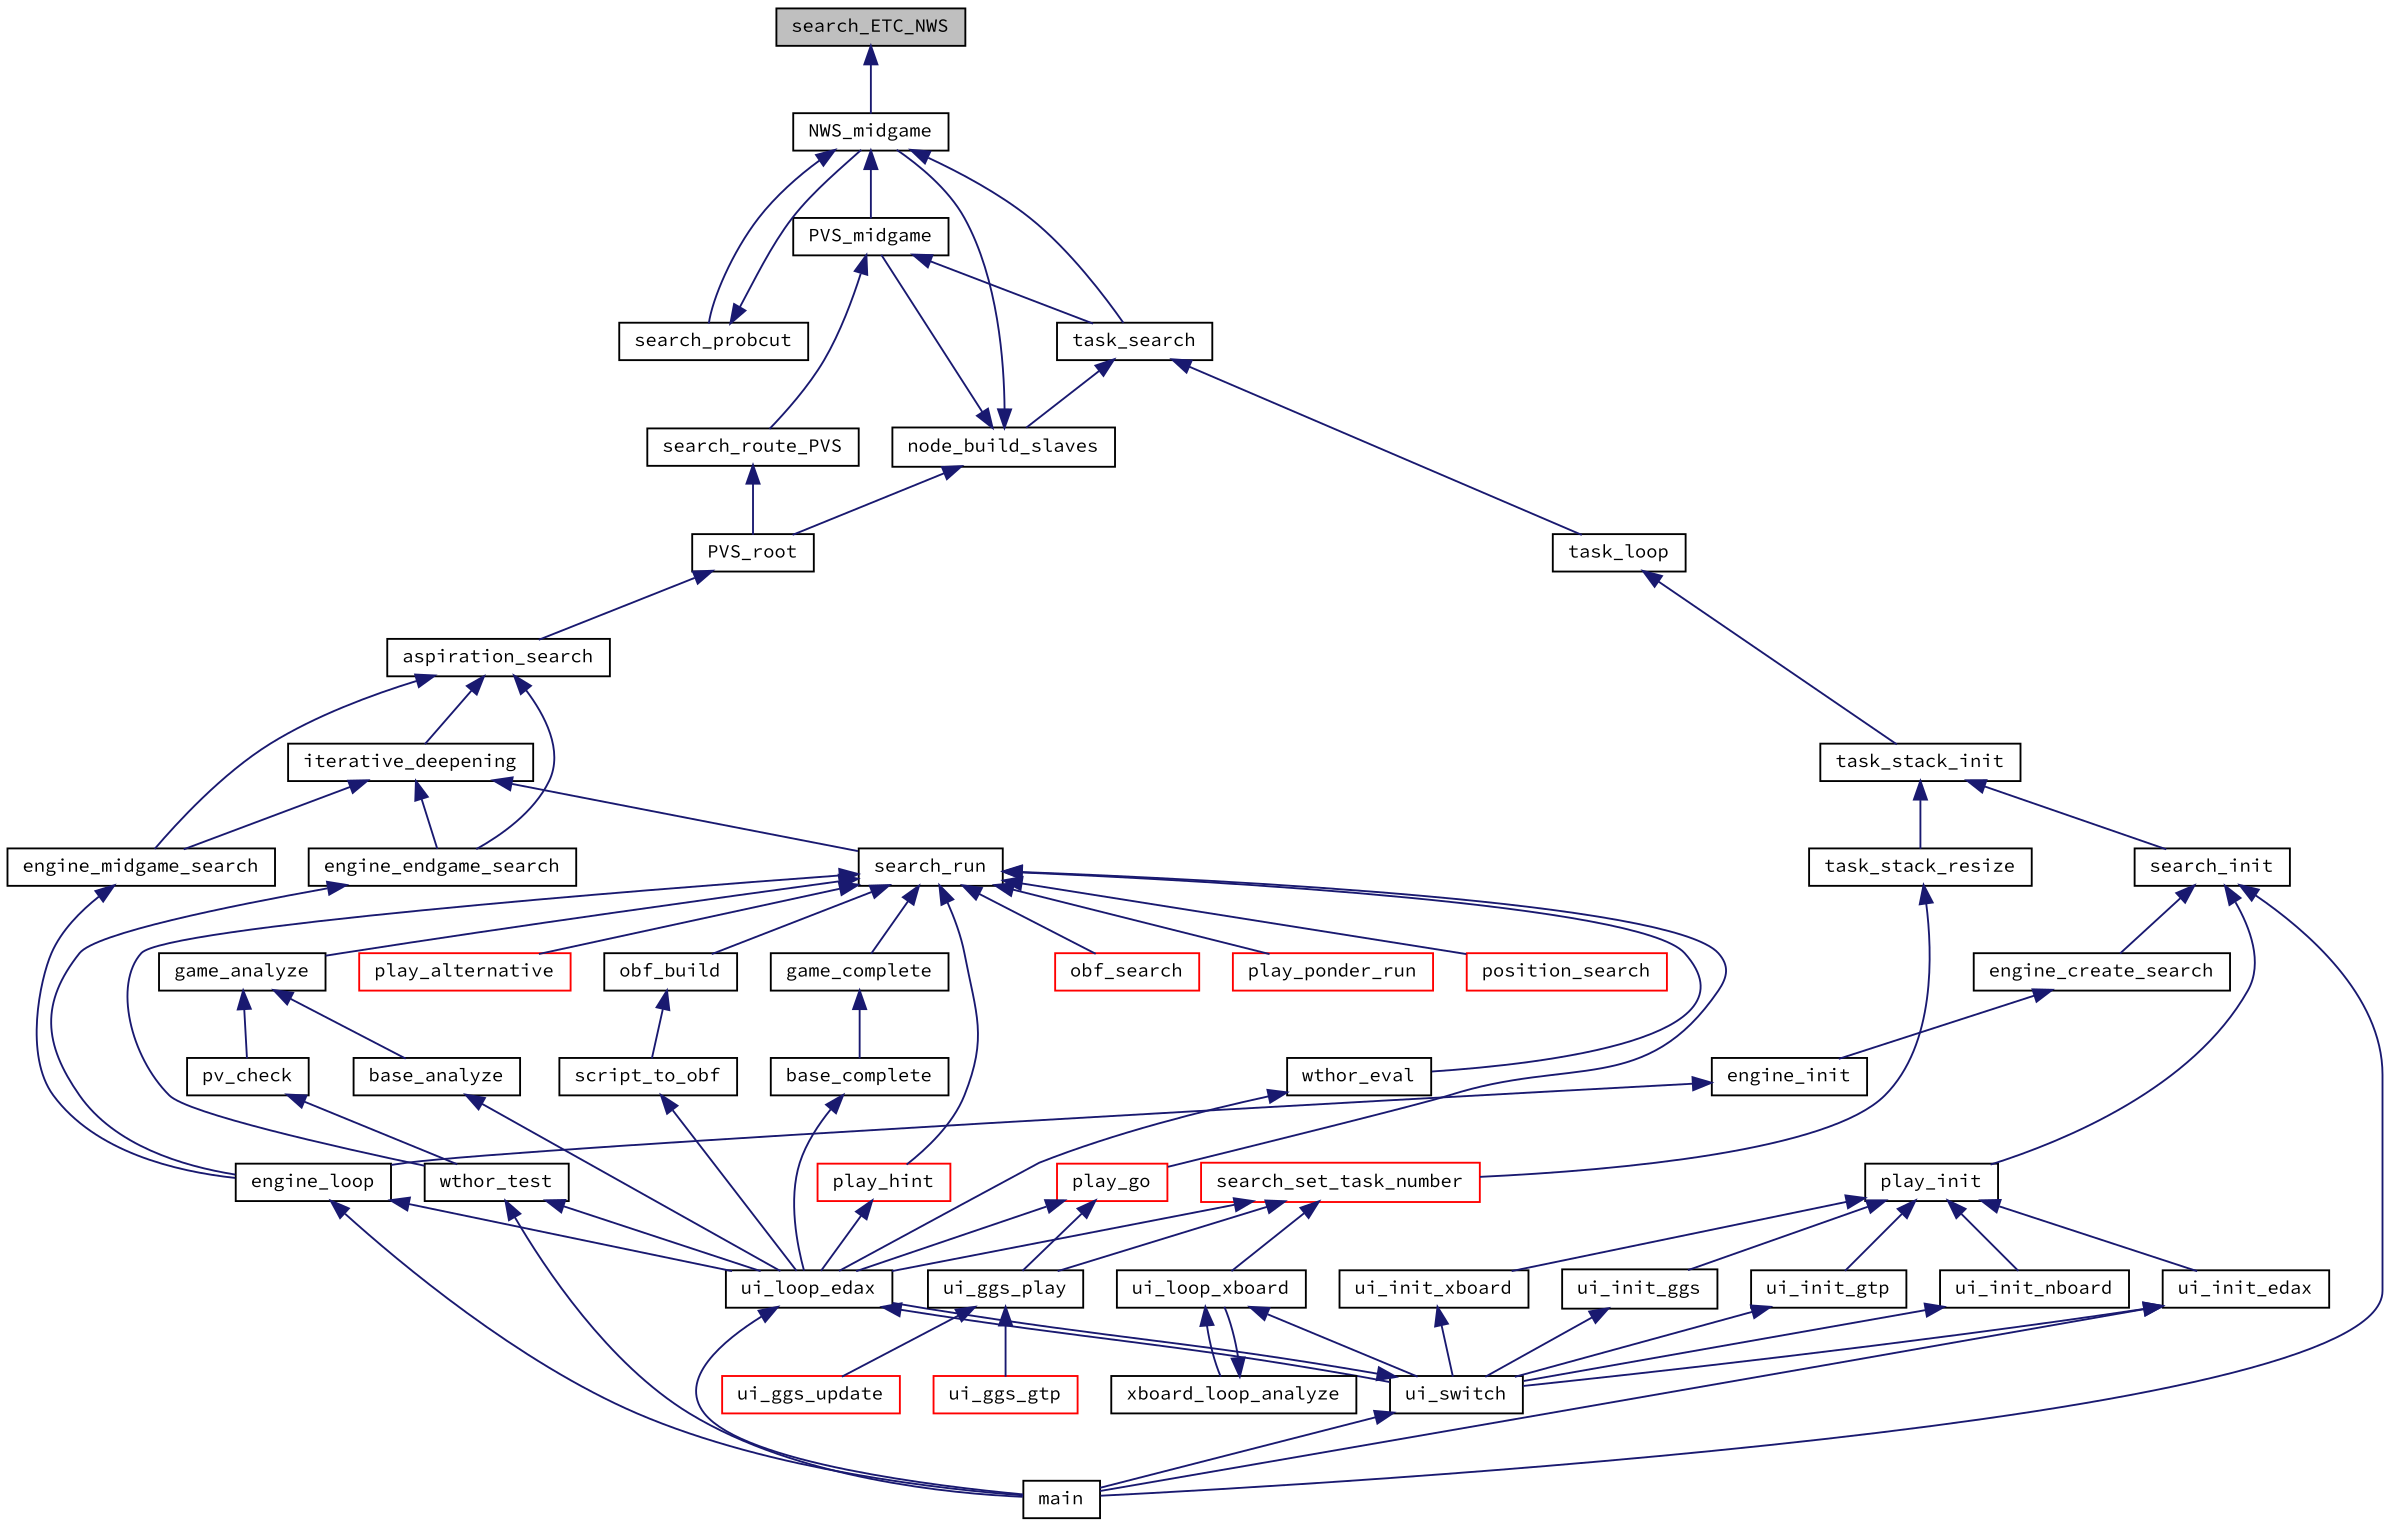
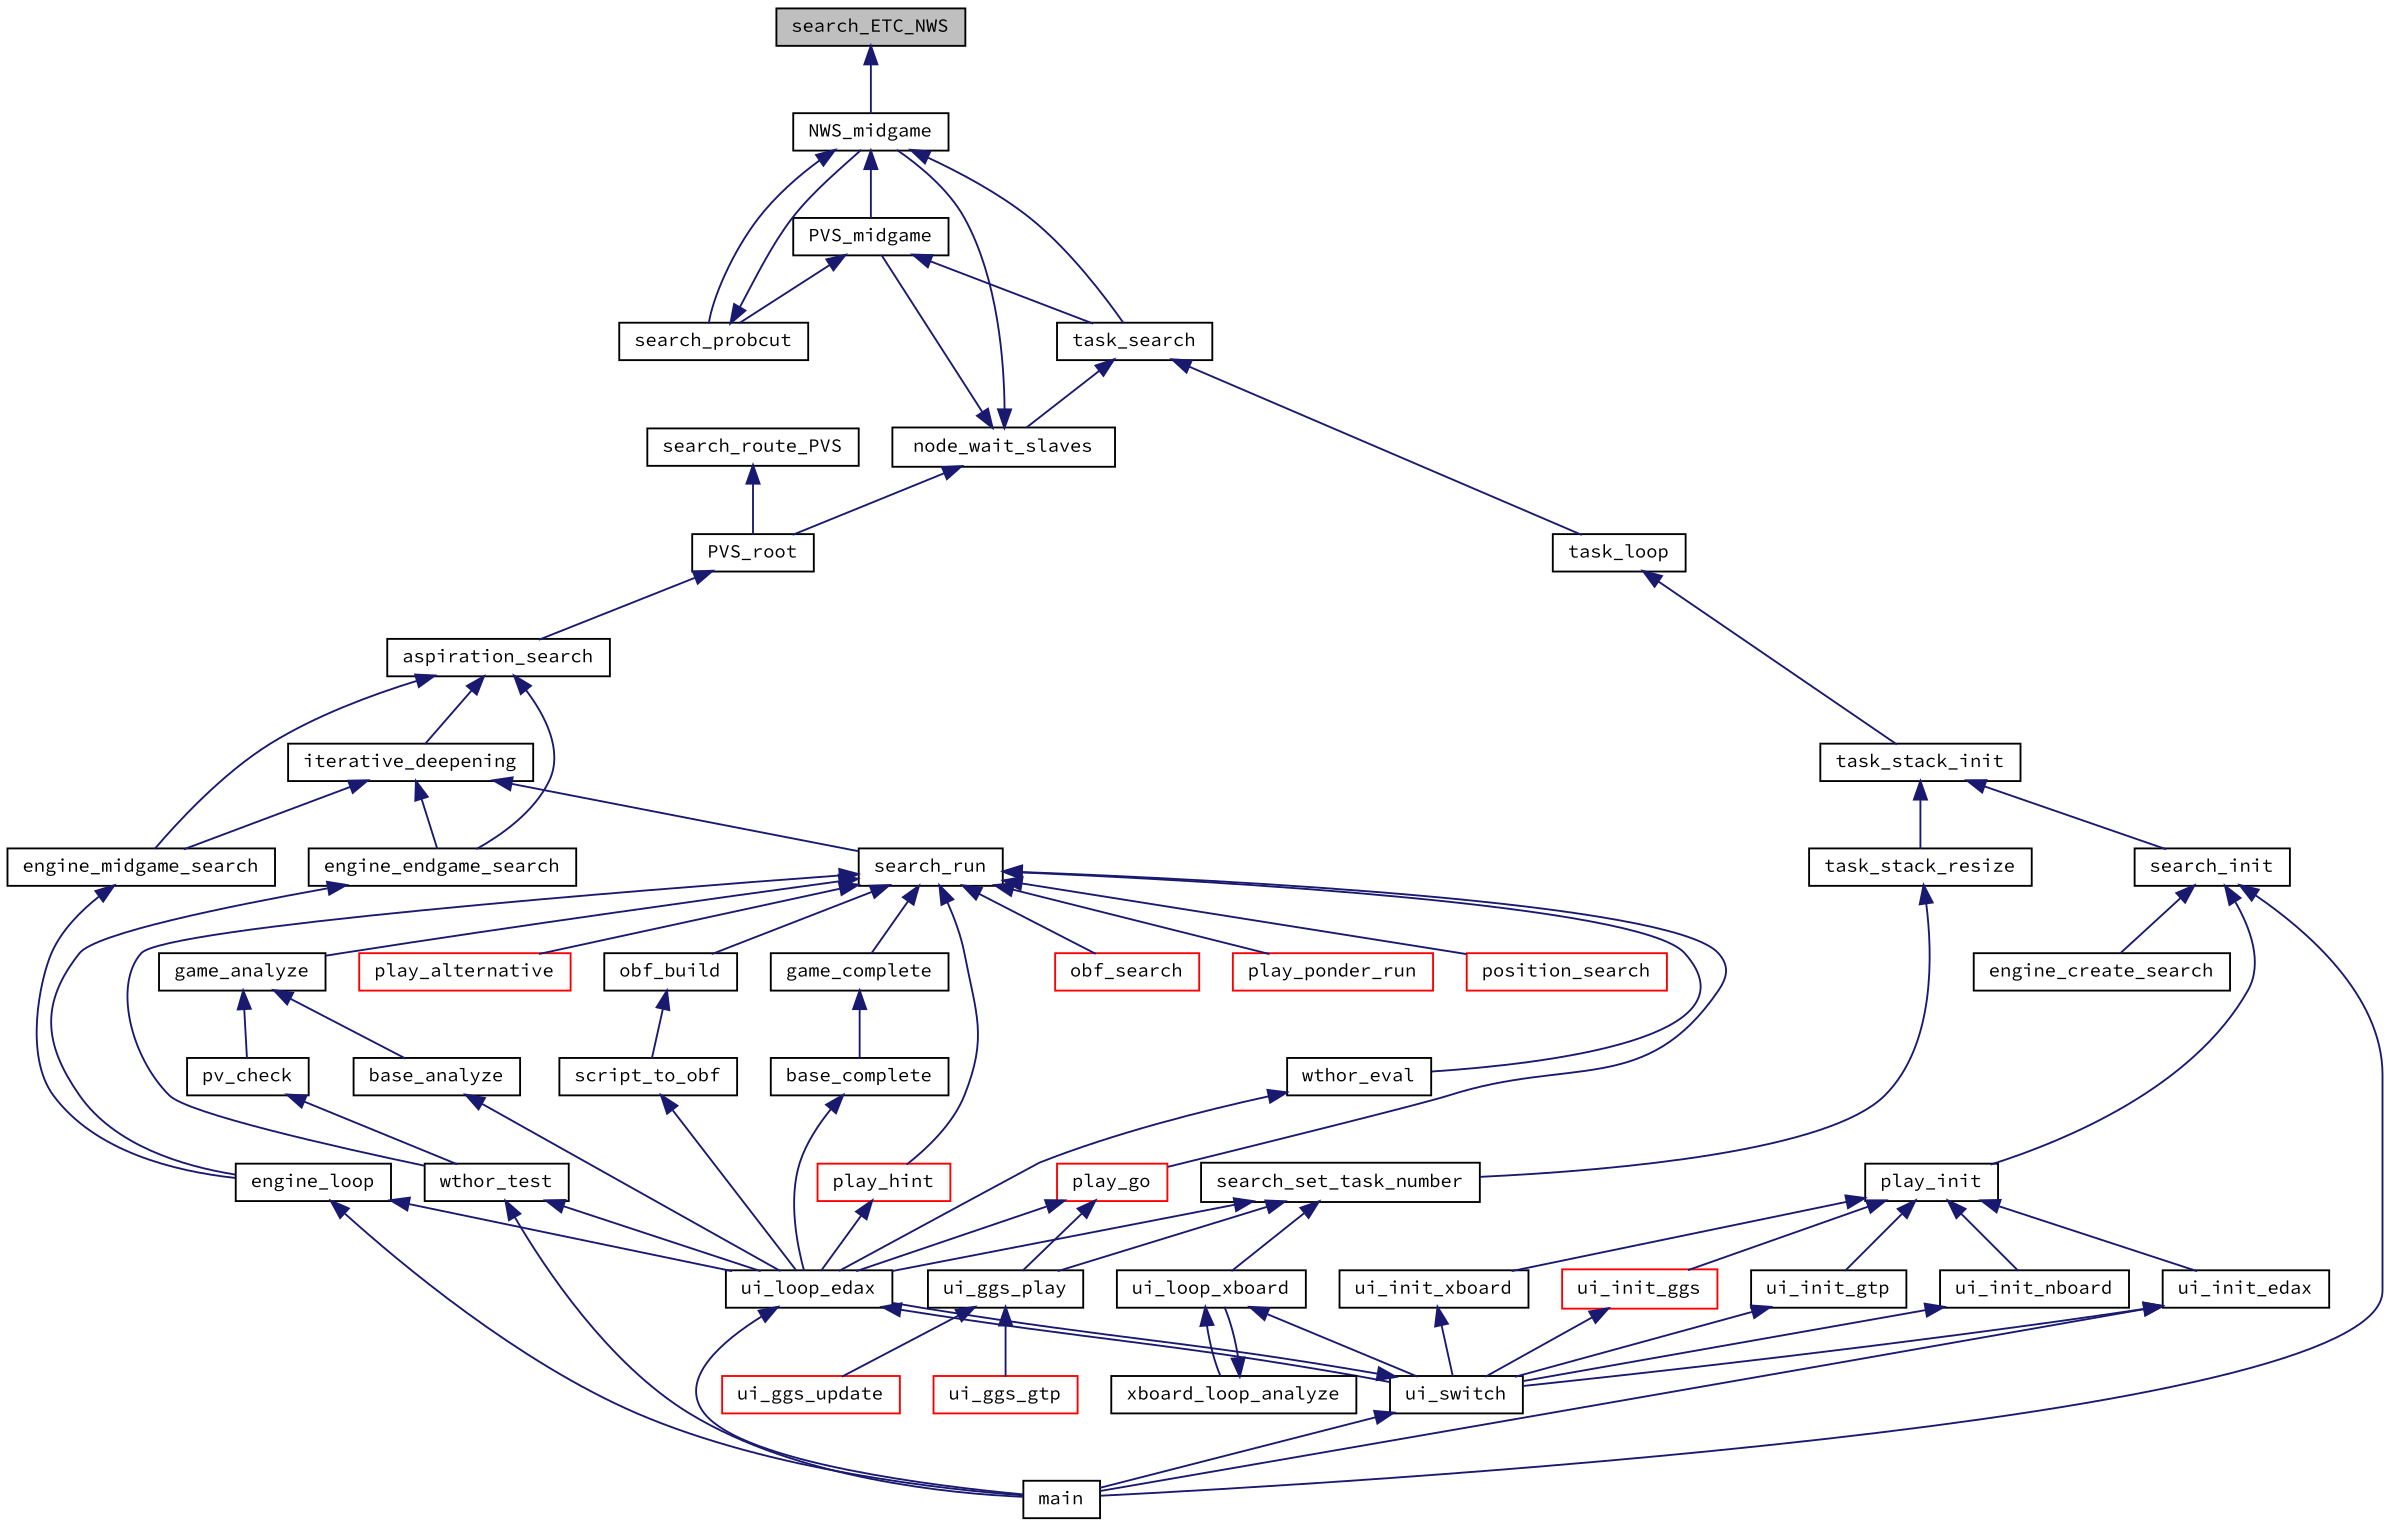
(826, 357) -> (784, 294)
(1004, 447) -> (1004, 447)
(1789, 1077) -> none
(1340, 1182) -> (1340, 1182)
(1640, 1289) -> (1640, 1289)
